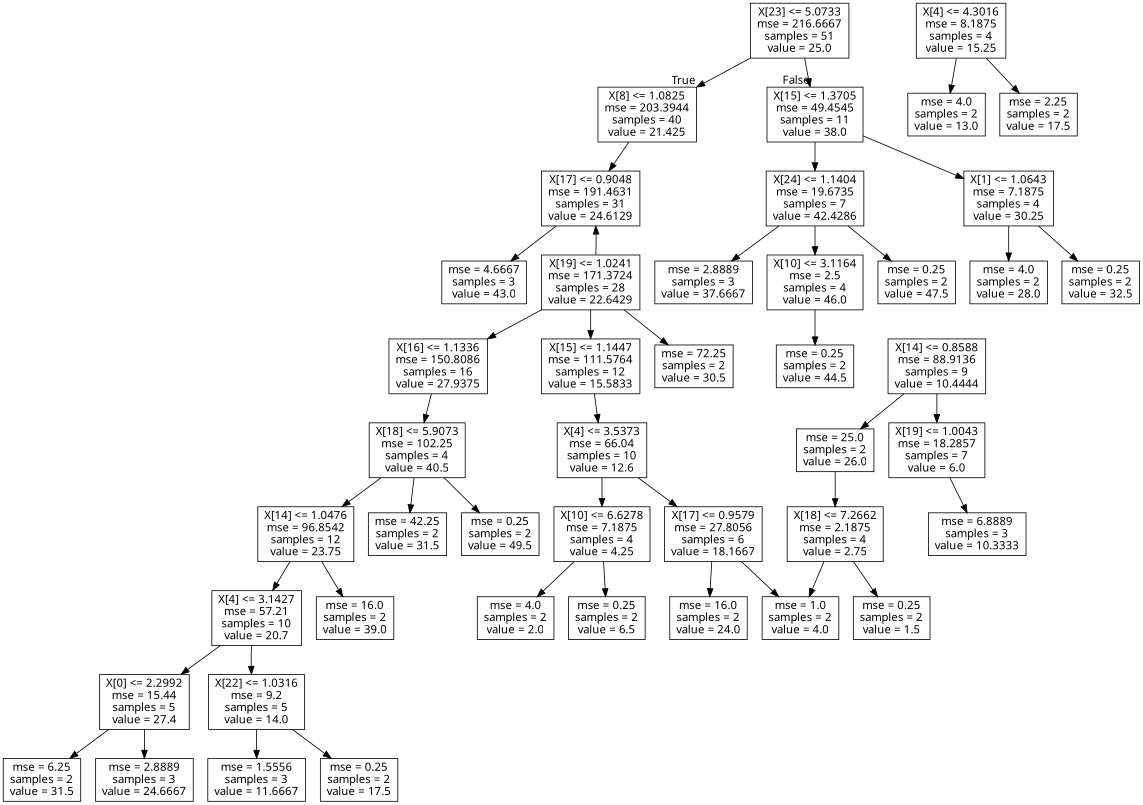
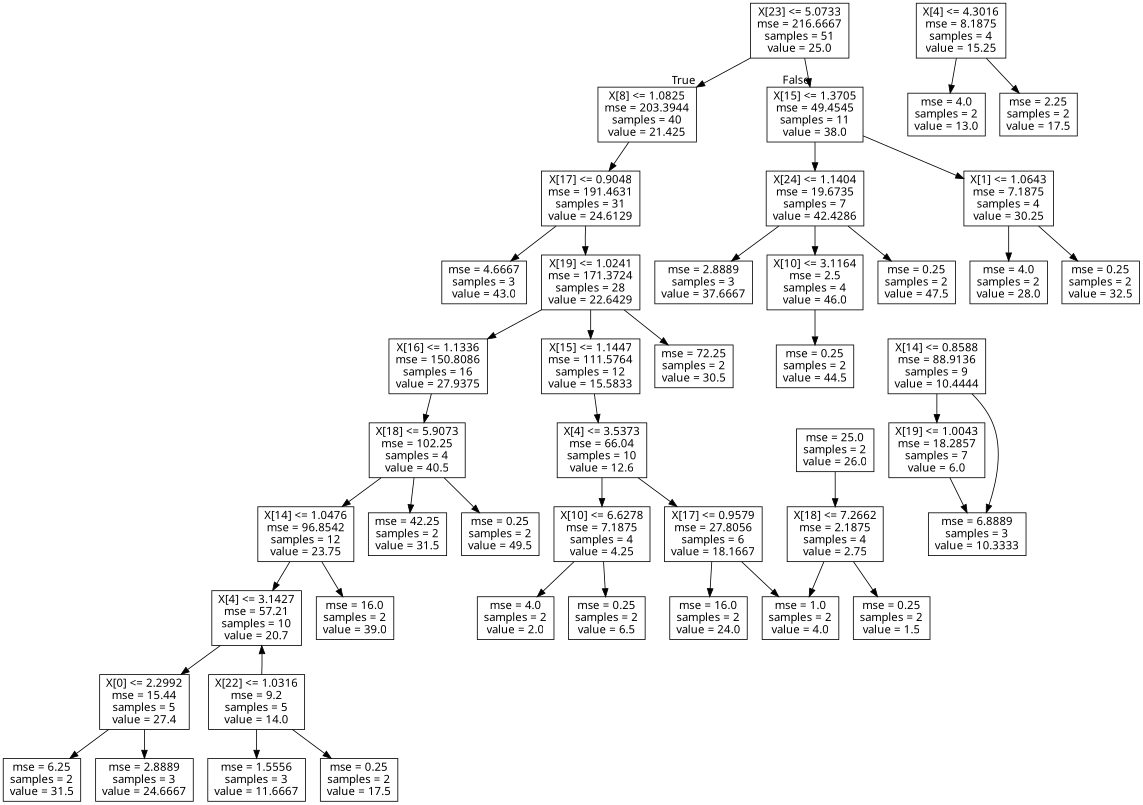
(596, 244) -> (585, 236)
(885, 409) -> (998, 446)
(251, 656) -> (262, 664)
